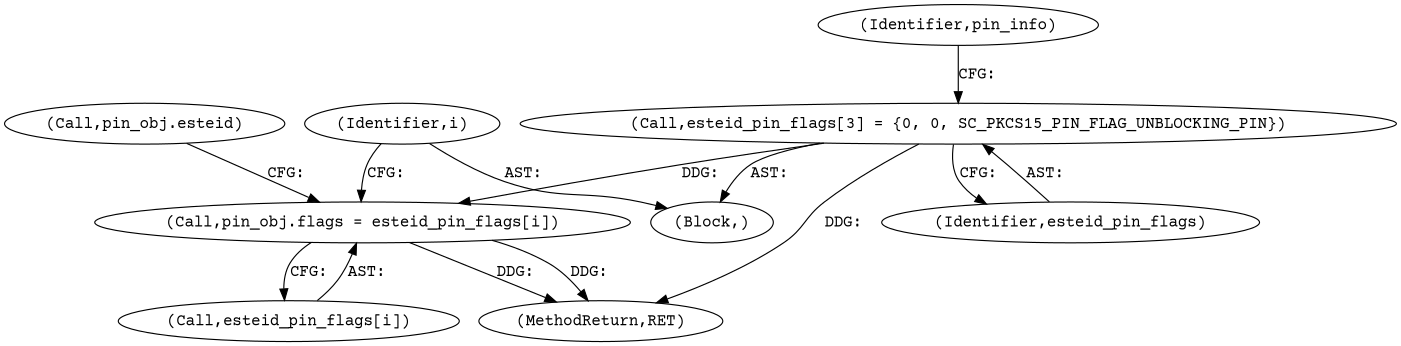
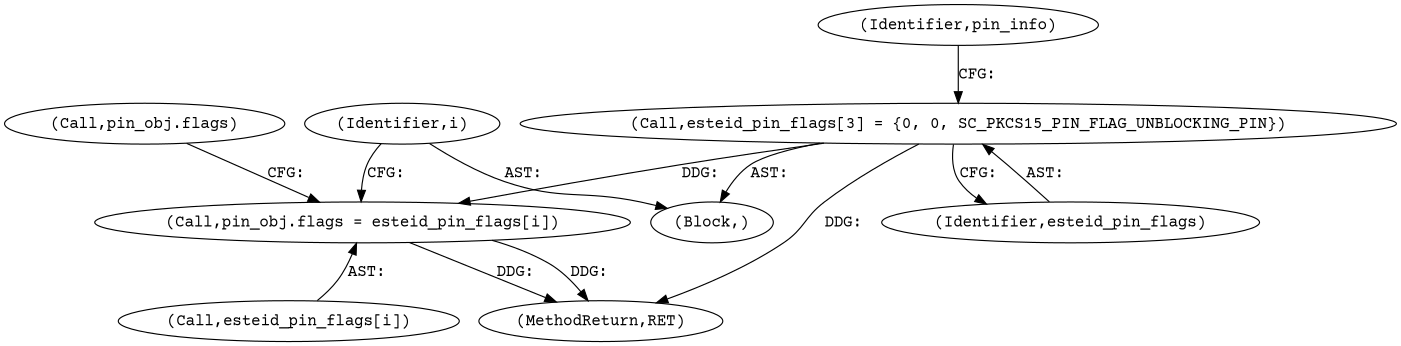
(145, 124) -> (145, 124)
(291, 262) -> none
